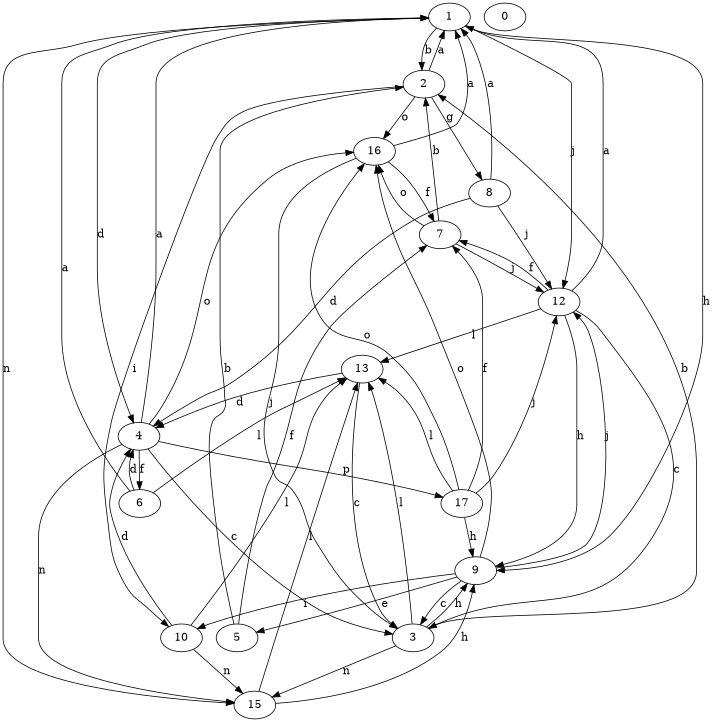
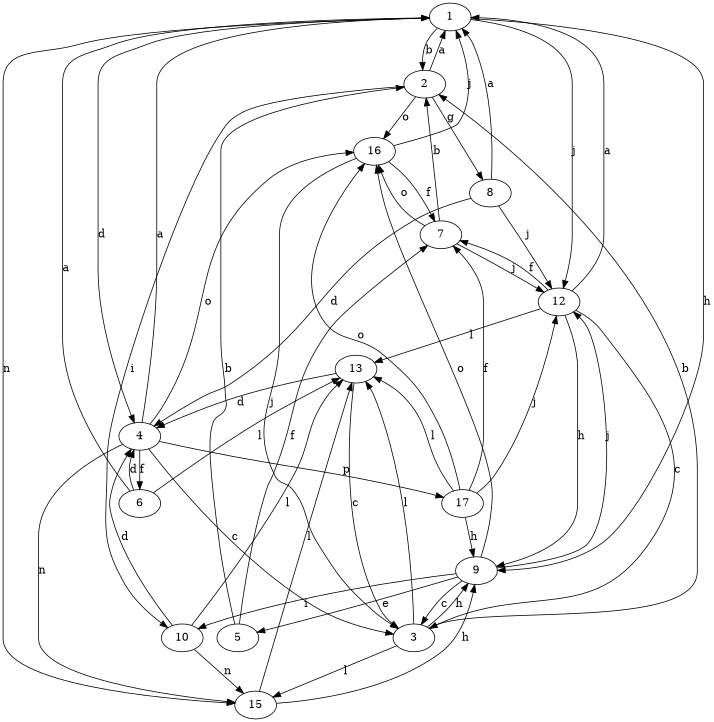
(505, 17) -> none
(471, 84) -> (470, 84)
(347, 671) -> (346, 671)
